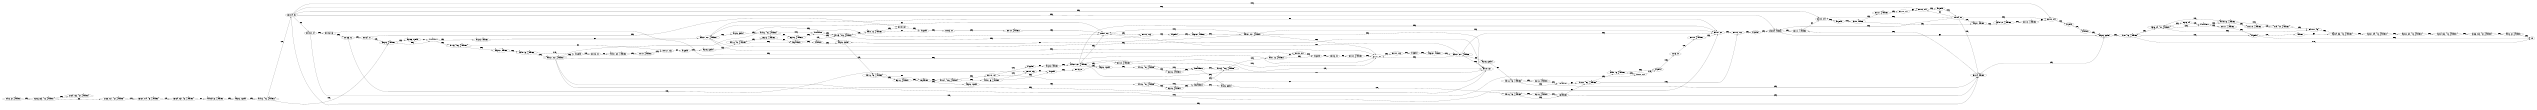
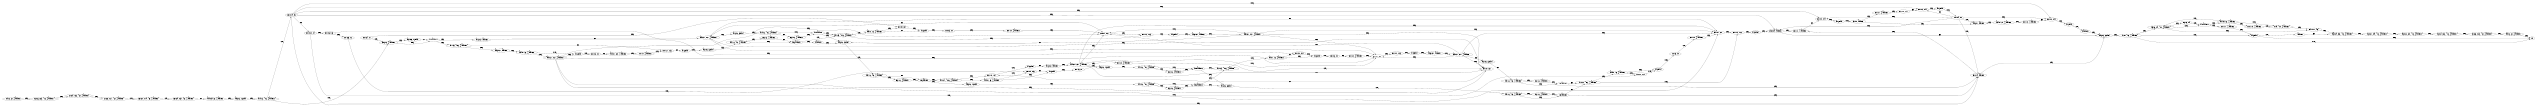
(1991, 25) -> (1990, 23)
(357, 38) -> none
(79, 100) -> (96, 97)
